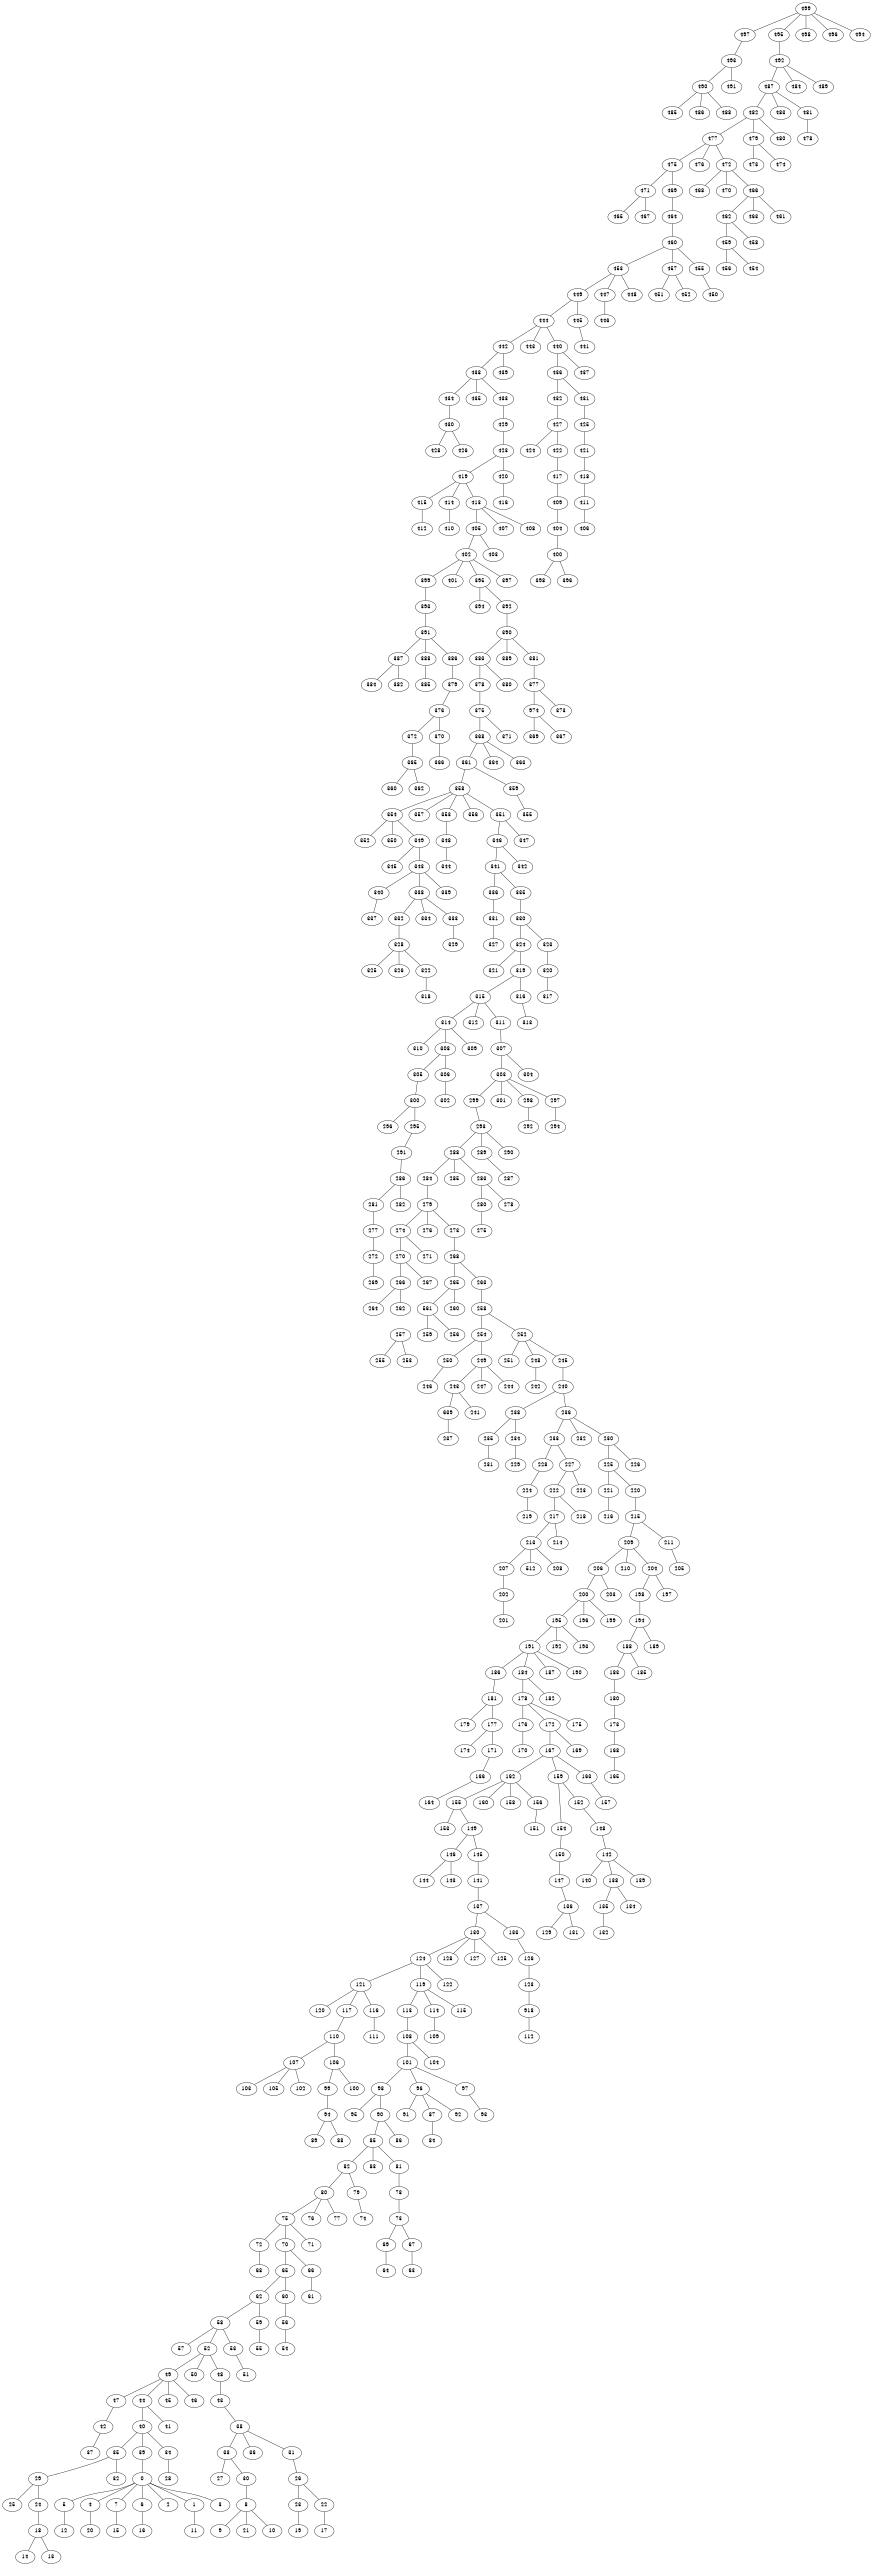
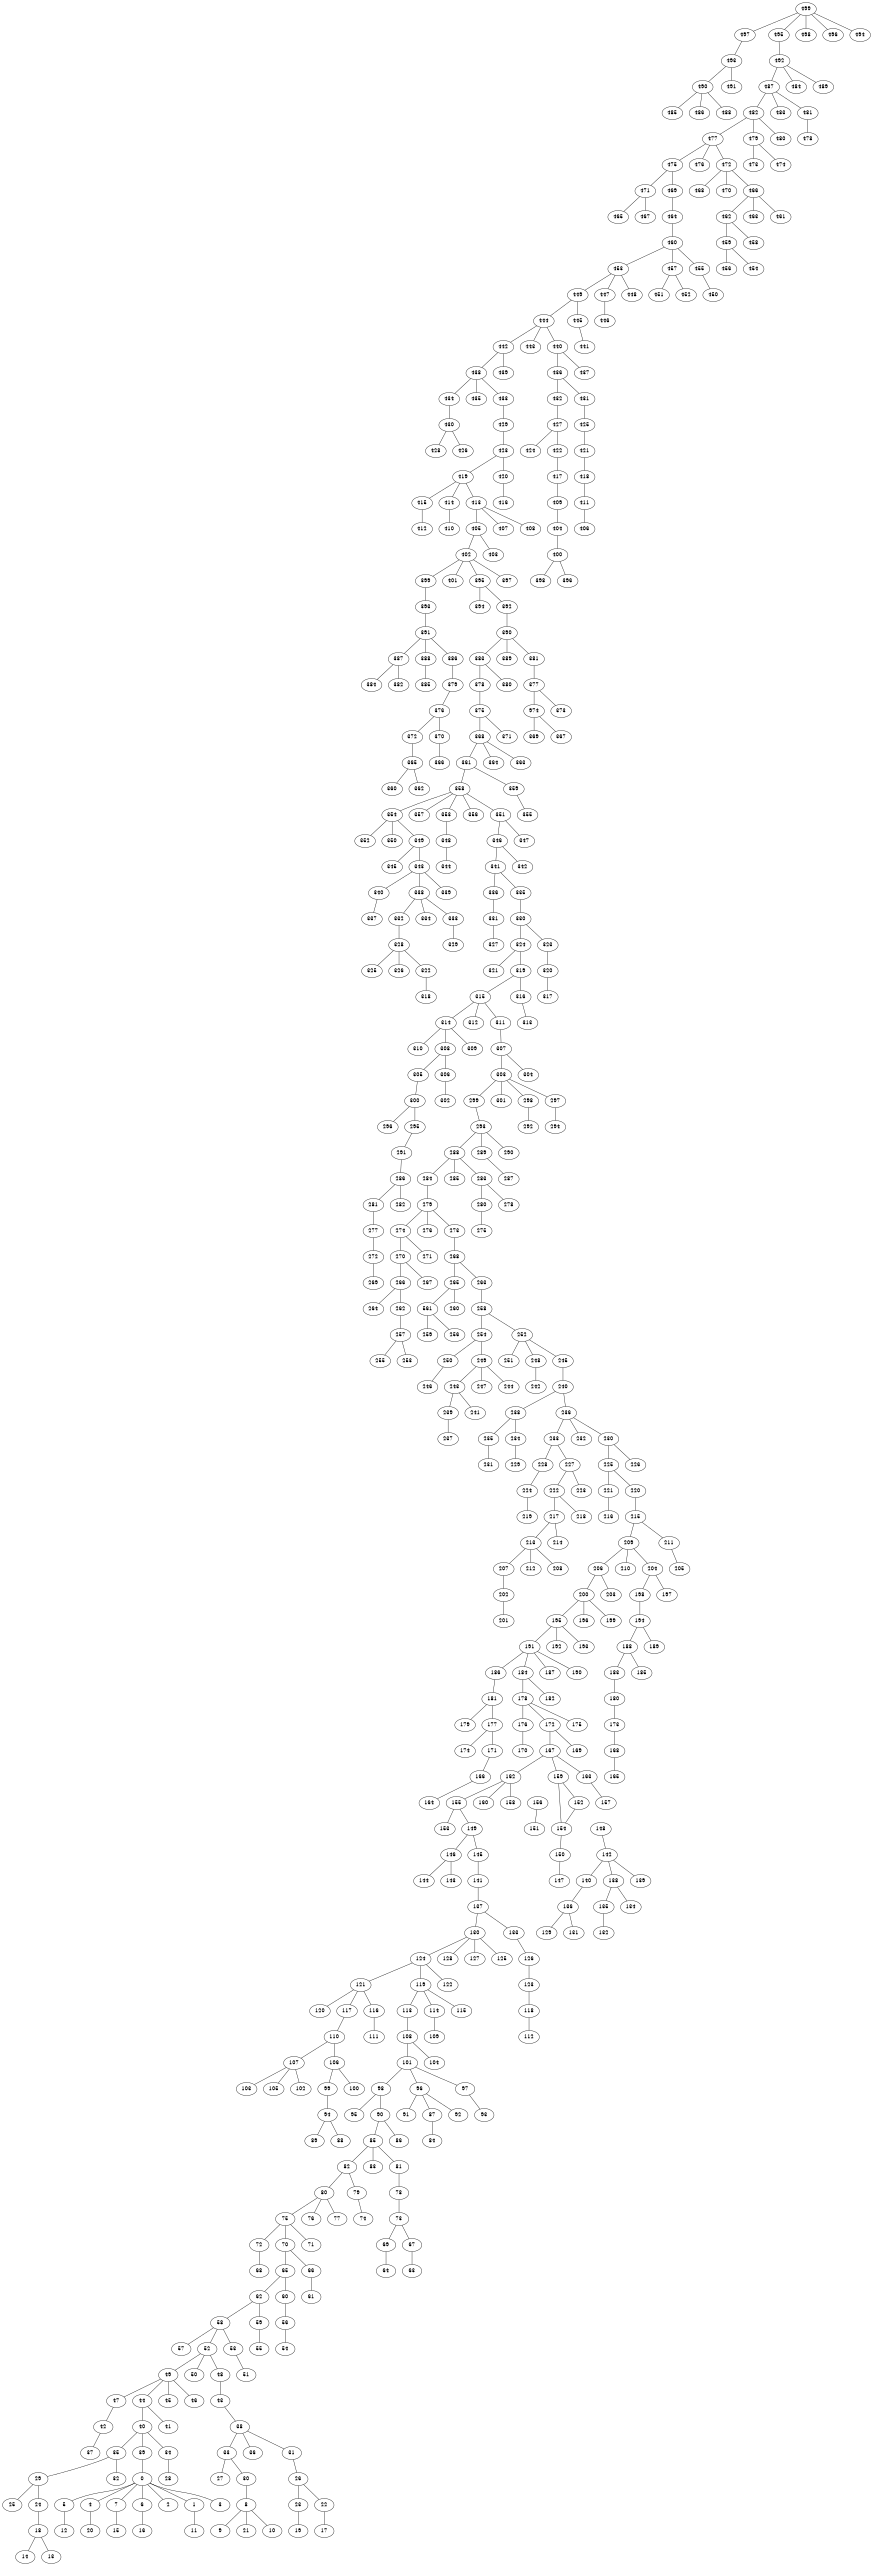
none -> (400, 1322)
(448, 1413) -> (448, 1413)
(531, 1569) -> (531, 1569)
(524, 1790) -> none
(590, 1816) -> (570, 1816)
(564, 1894) -> (577, 1894)
(529, 2011) -> (529, 2011)
